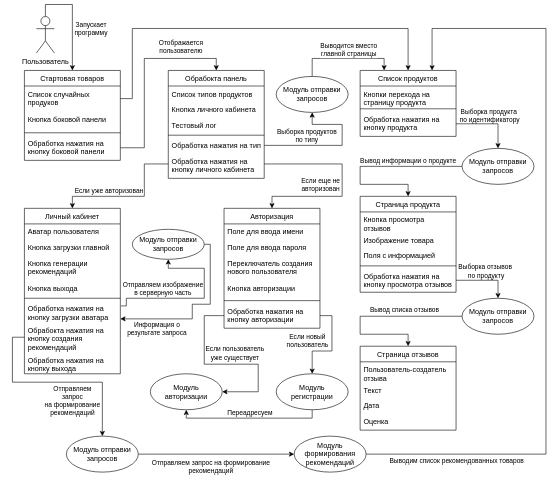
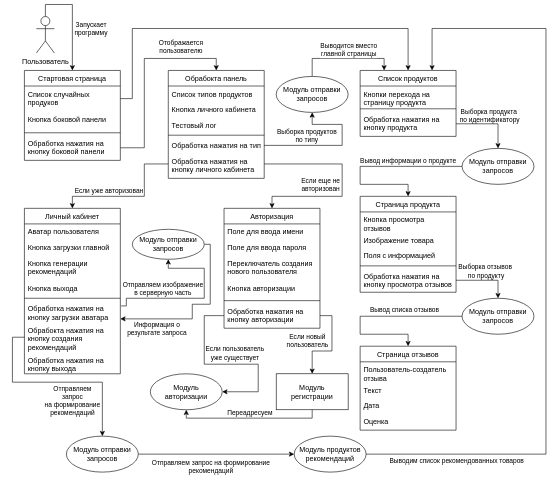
(72, 79) -> (72, 79)
(312, 392) -> (312, 392)
(330, 455) -> (330, 455)
